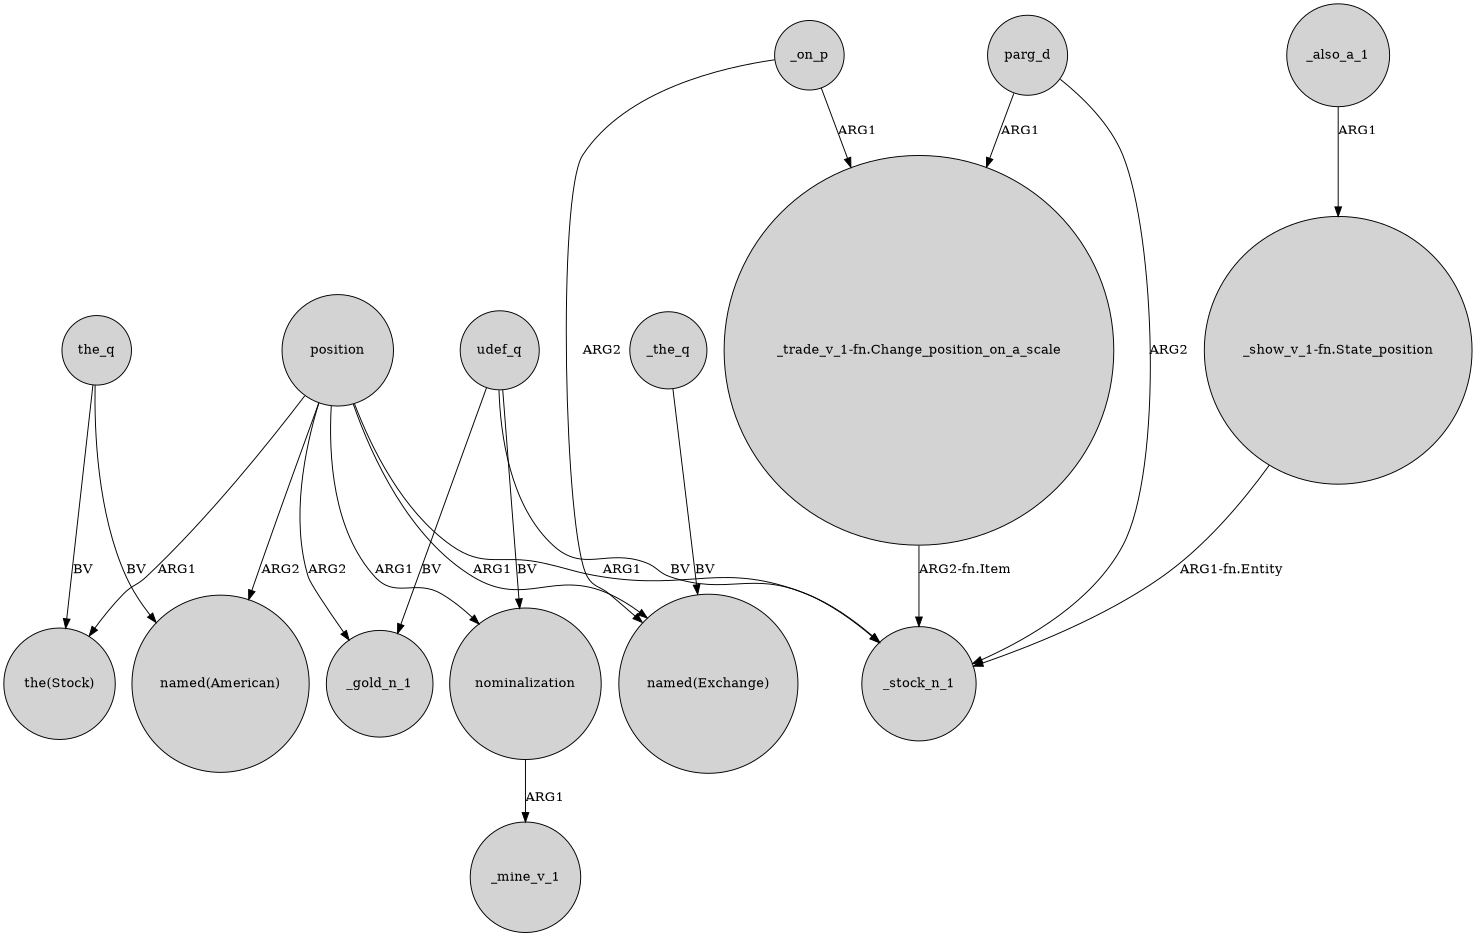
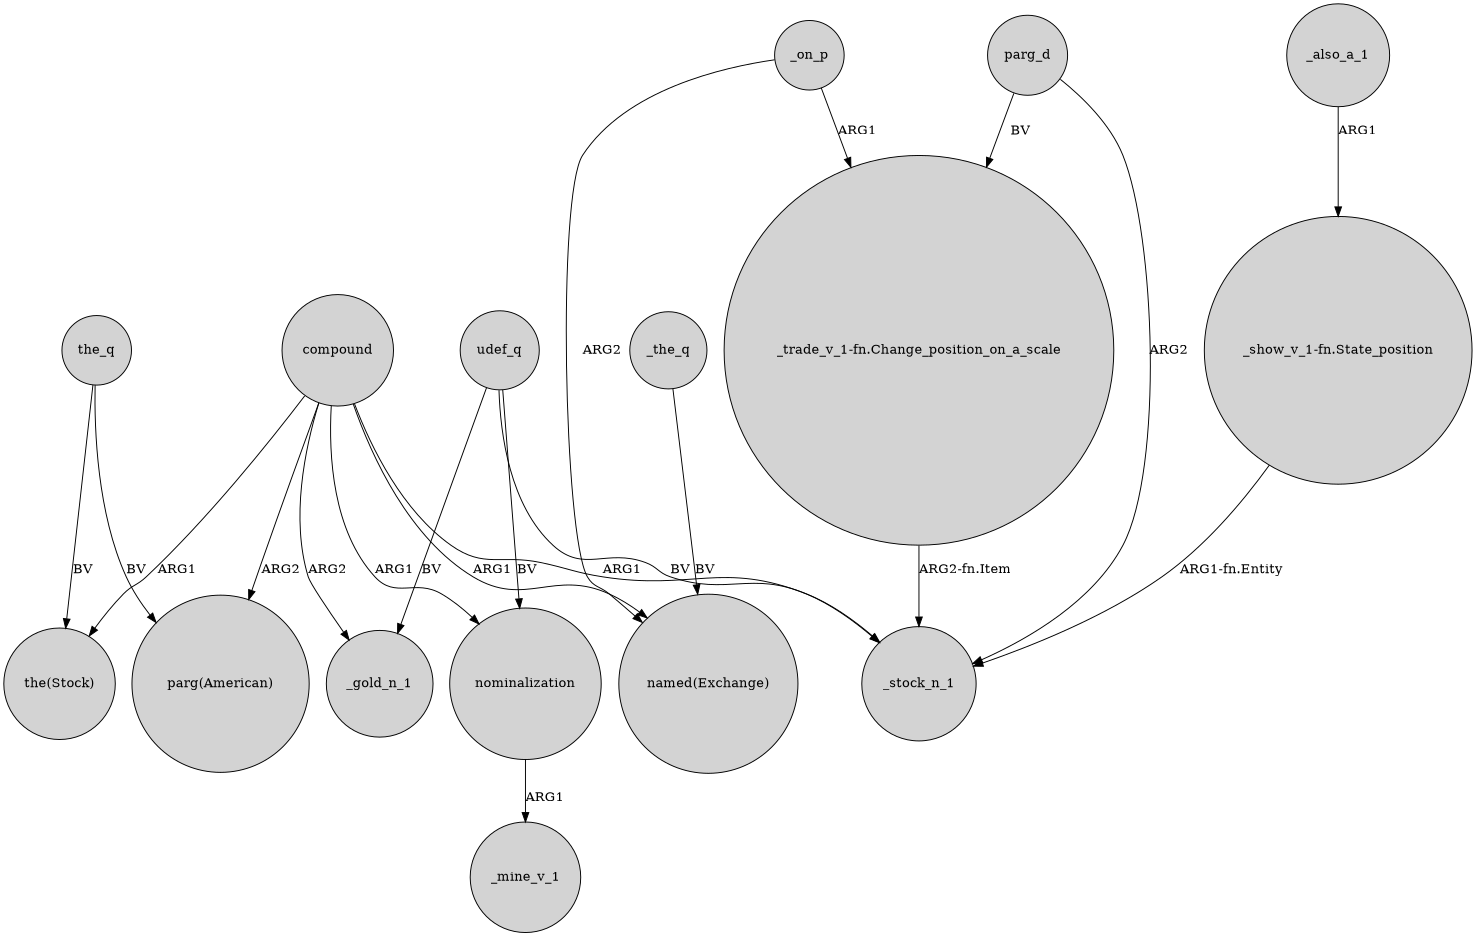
(1020, 131) -> (1020, 131)
(338, 350) -> (338, 350)
(221, 684) -> (221, 684)
